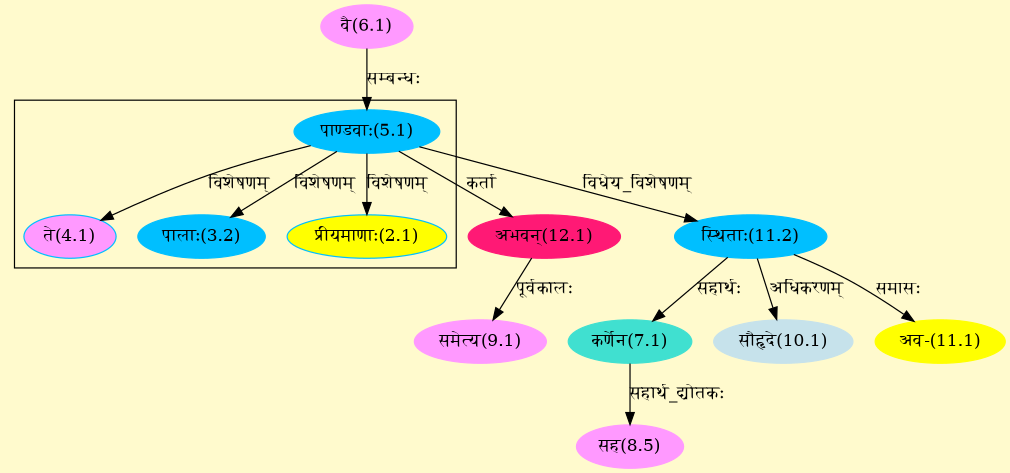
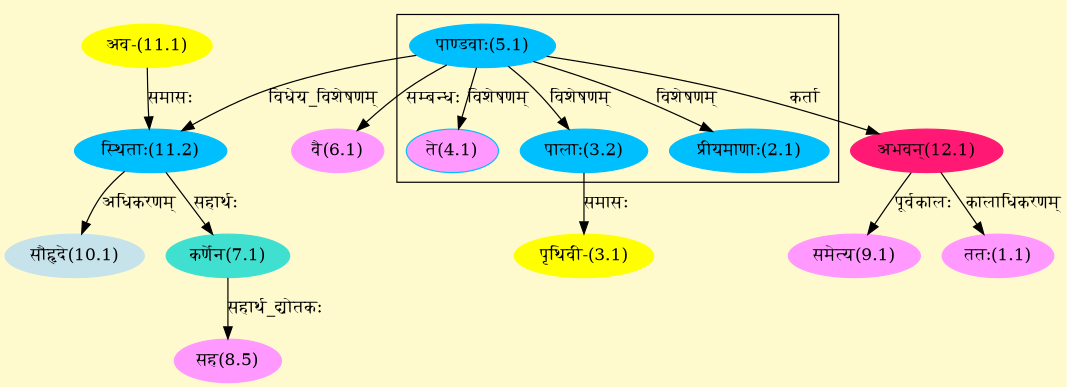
(367, 73) -> (405, 91)
(367, 237) -> (749, 151)
none -> (584, 256)
none -> (998, 256)
(851, 281) -> (148, 92)
